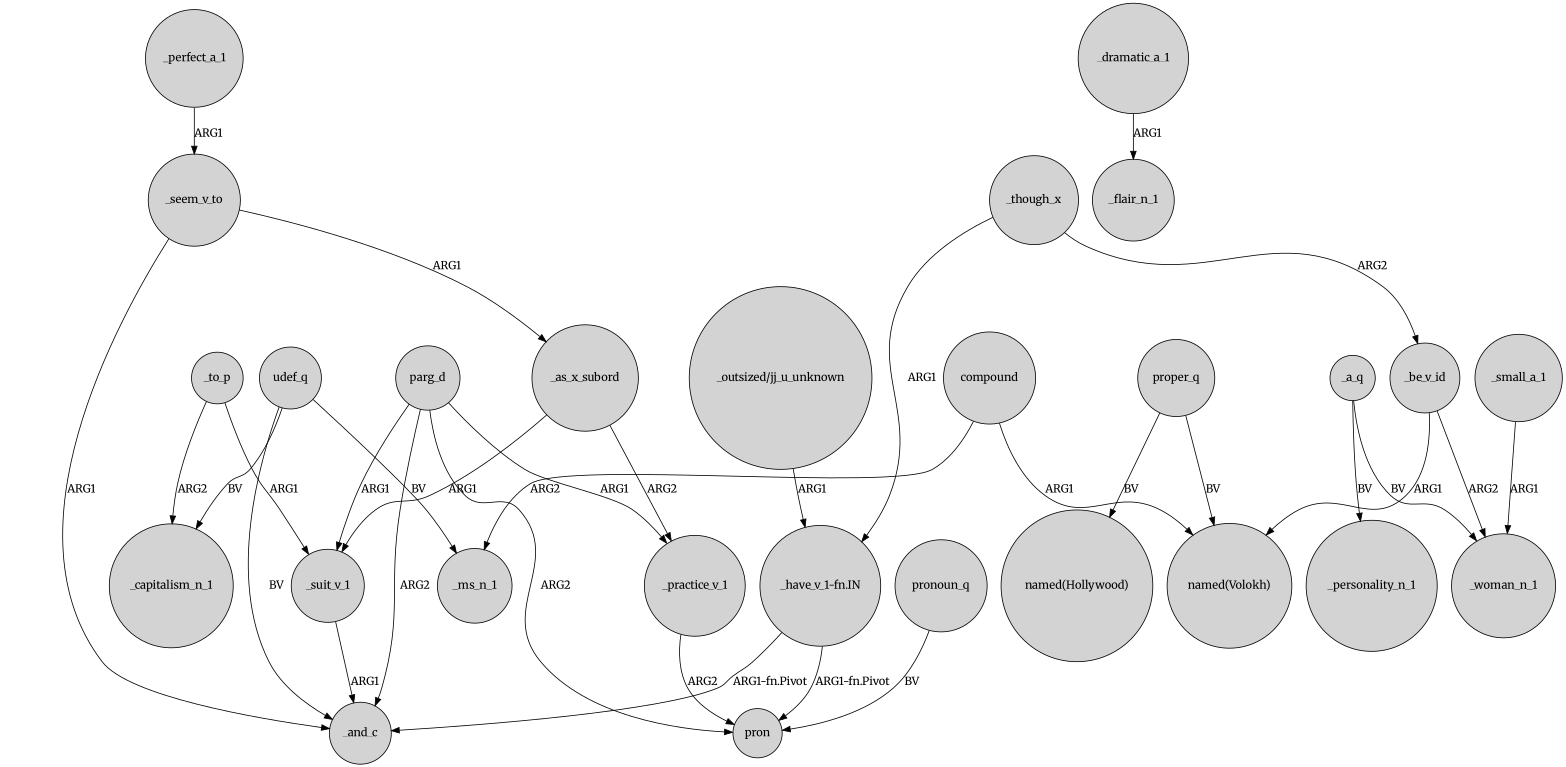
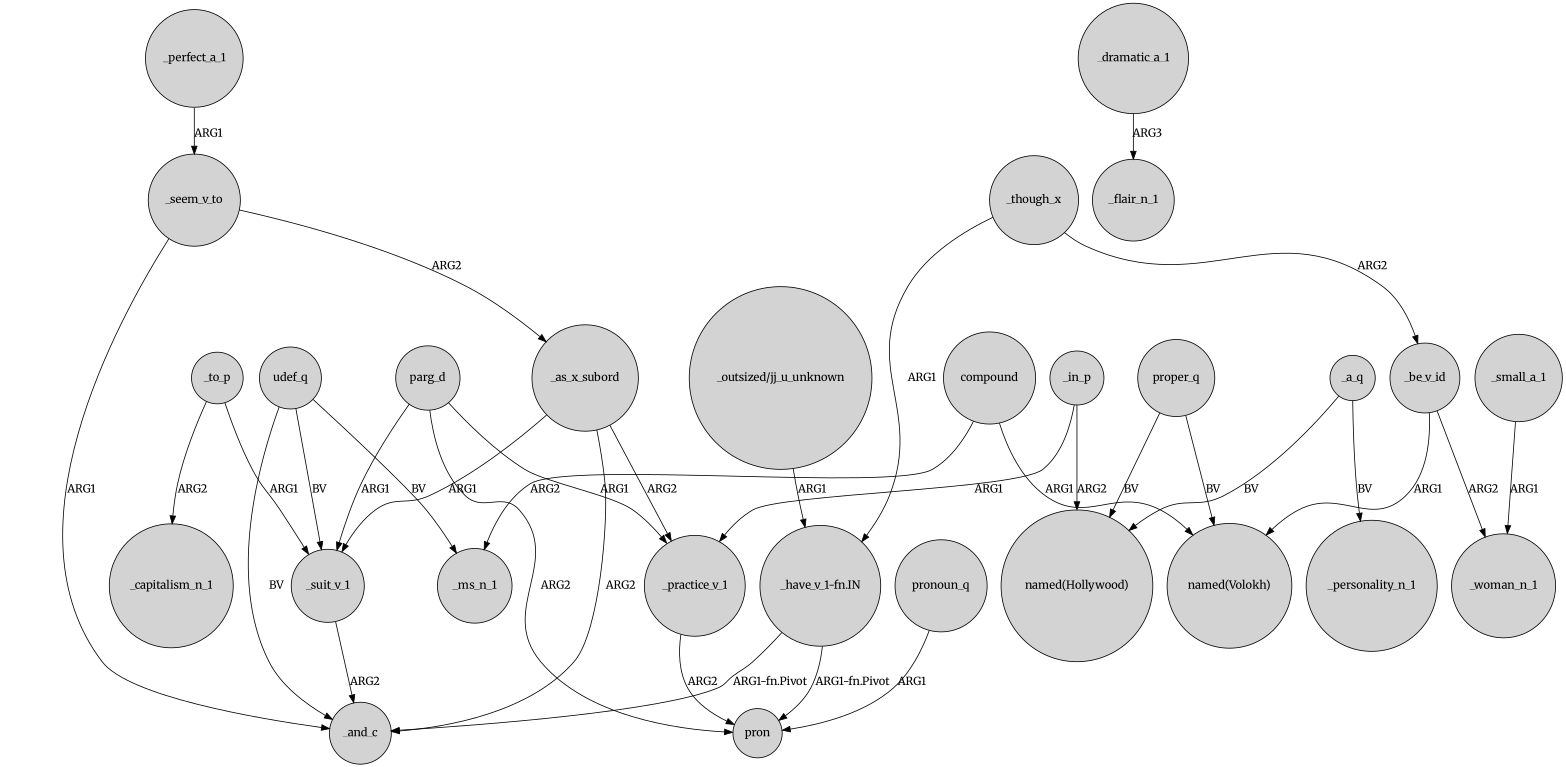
(1148, 134) -> (1148, 134)
(447, 266) -> (447, 266)
none -> (1077, 378)
(246, 473) -> (308, 475)
(1387, 492) -> (1248, 481)
(396, 554) -> (585, 642)
(365, 682) -> (365, 682)
(912, 682) -> (912, 682)
